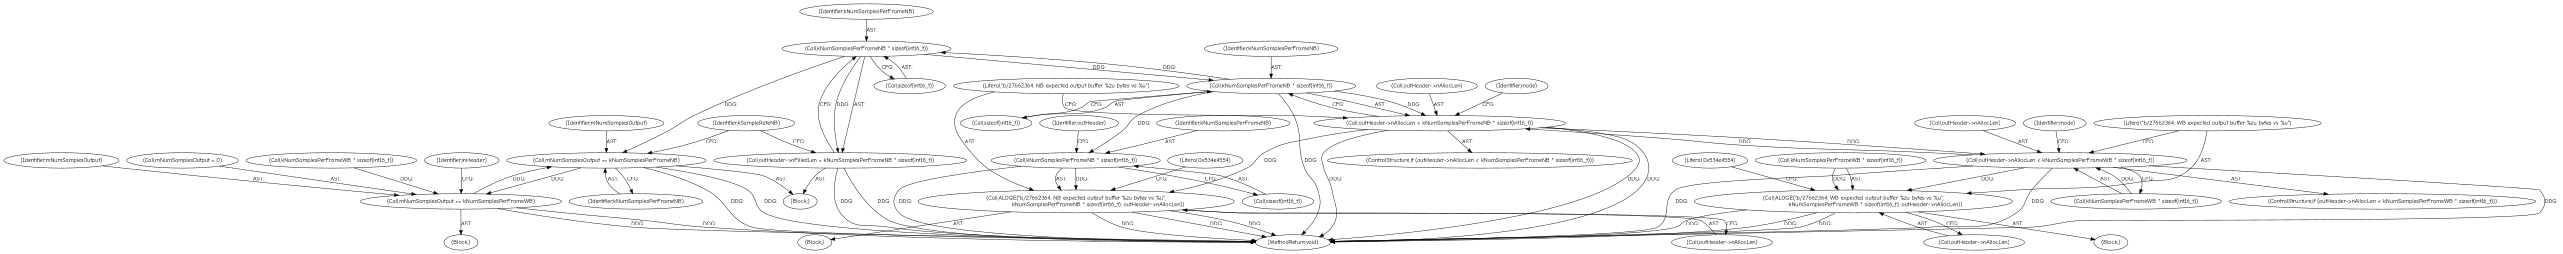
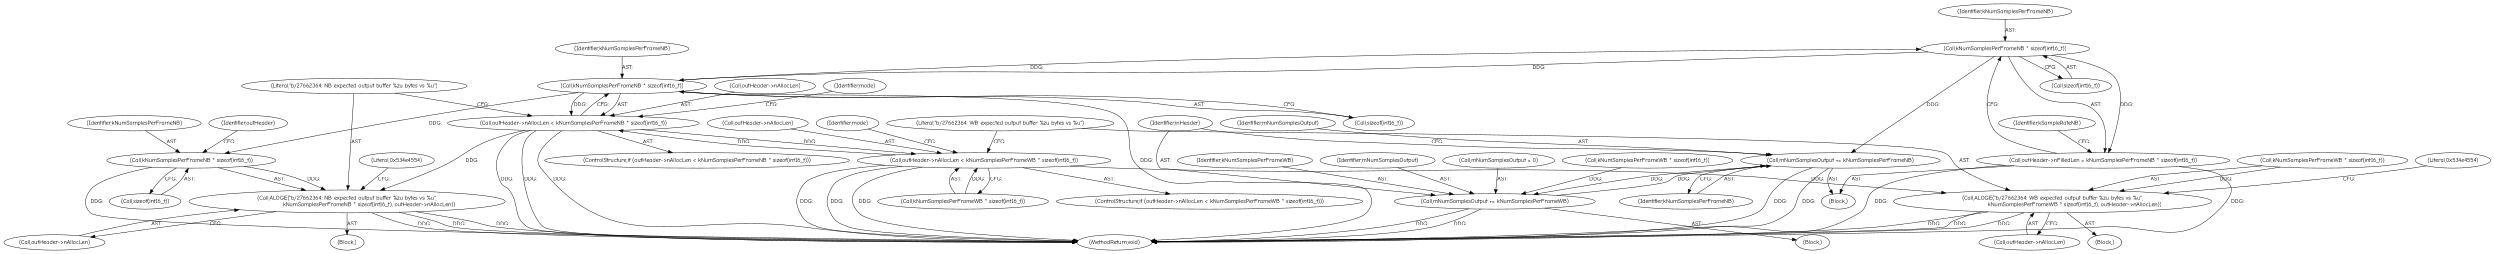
(691, 143) -> (1484, 147)
none -> (1245, 160)
(469, 179) -> (1167, 160)
